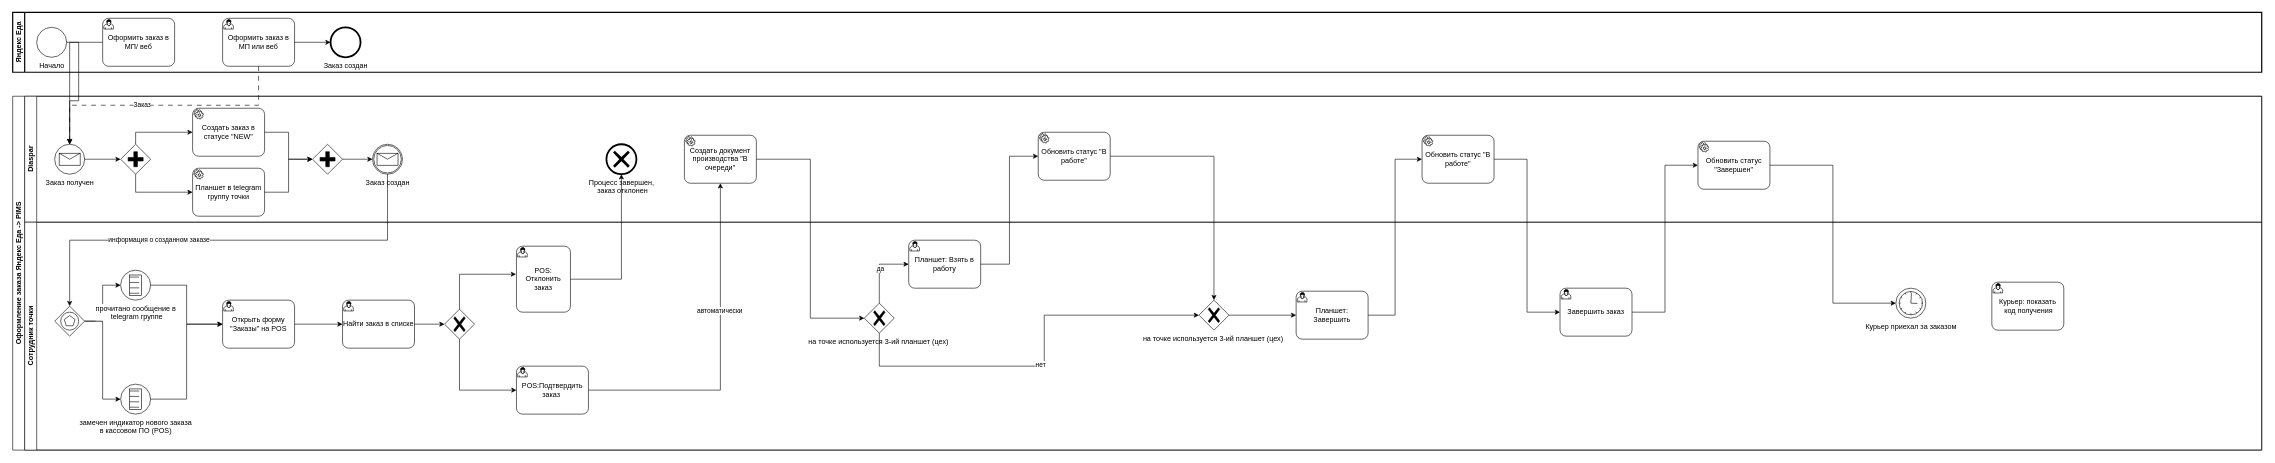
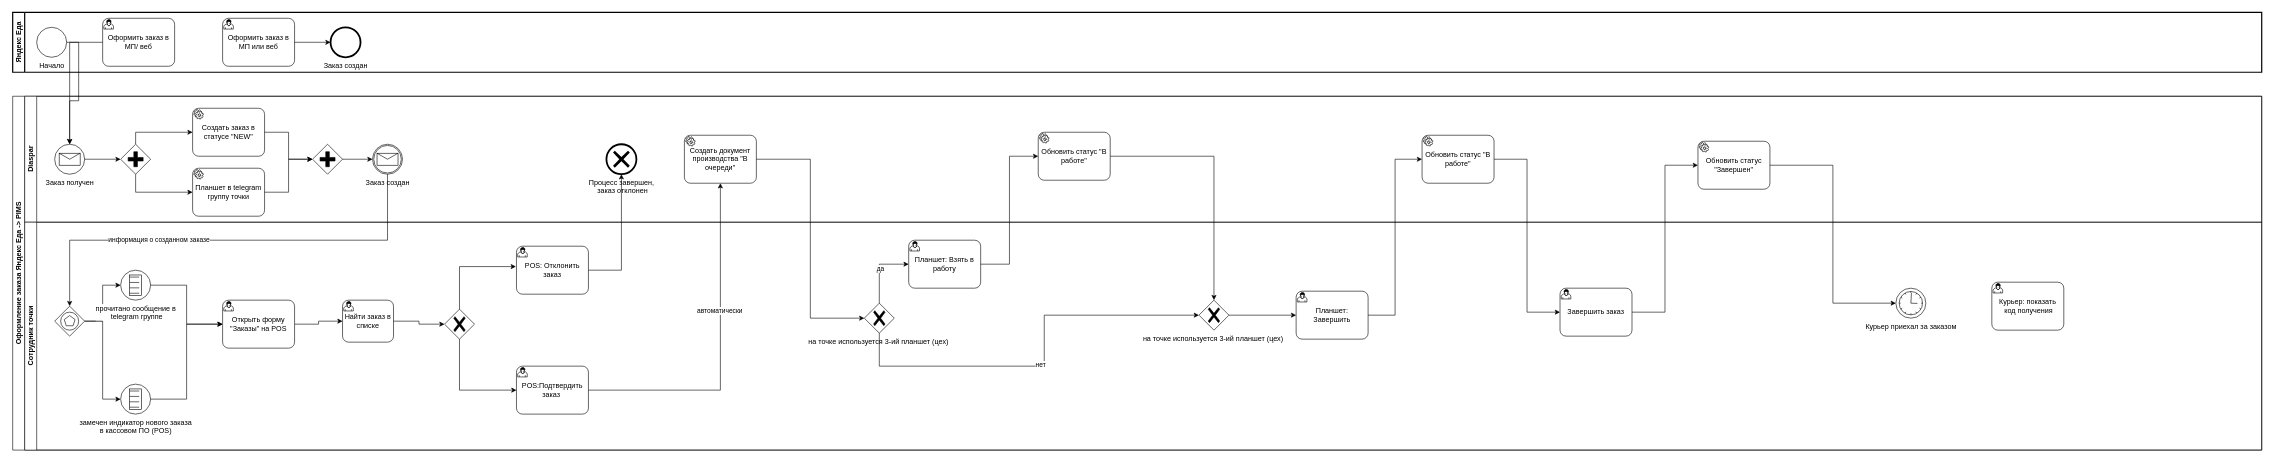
(183, 105) -> none
(543, 279) -> (552, 270)
(378, 324) -> (368, 321)
